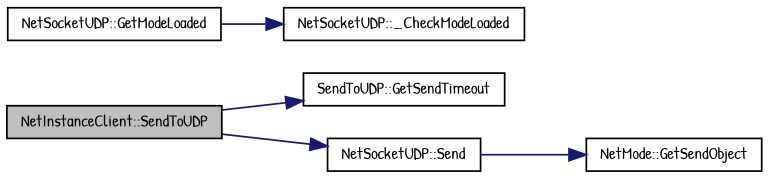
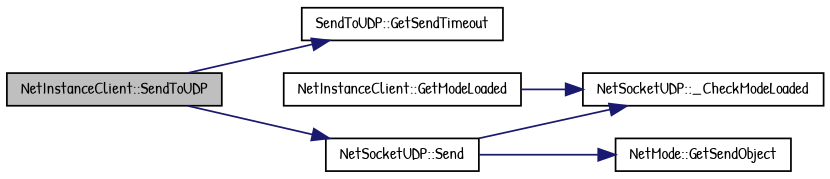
(114, 24) -> (402, 89)
none -> (545, 124)
